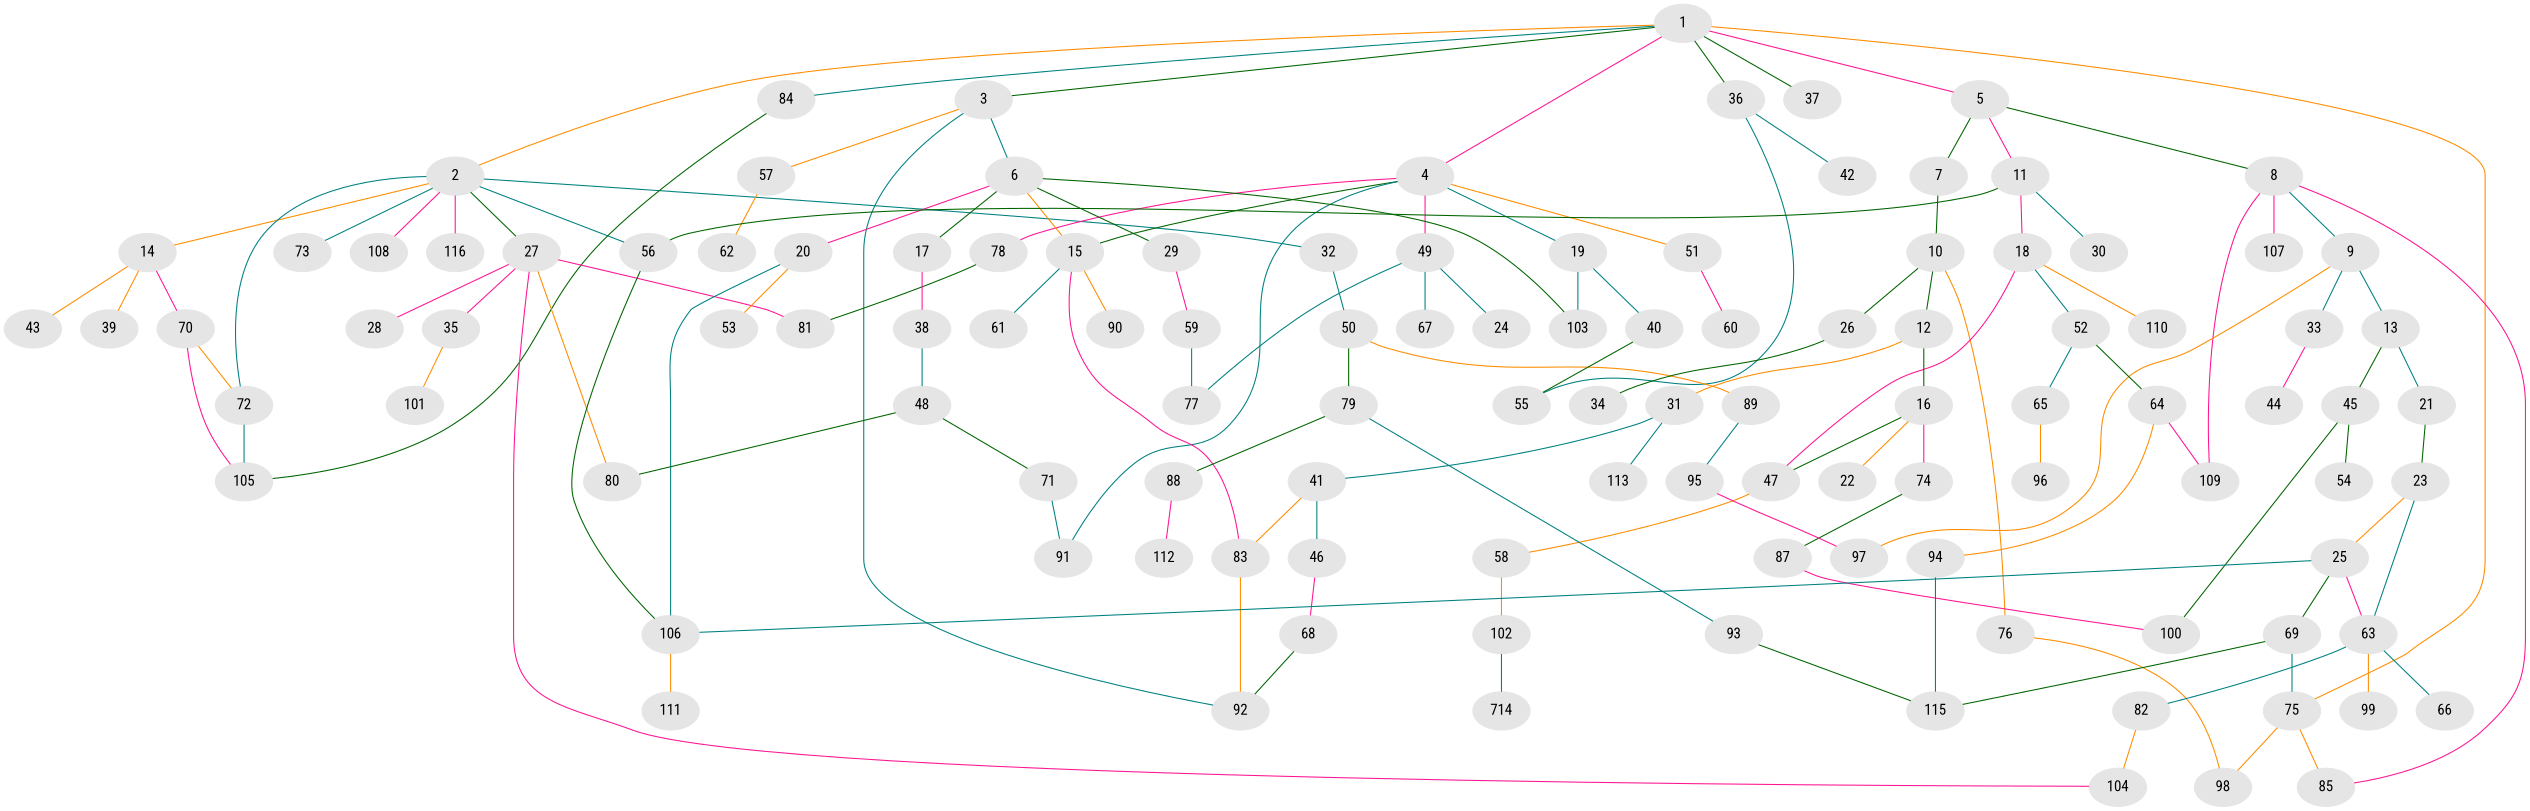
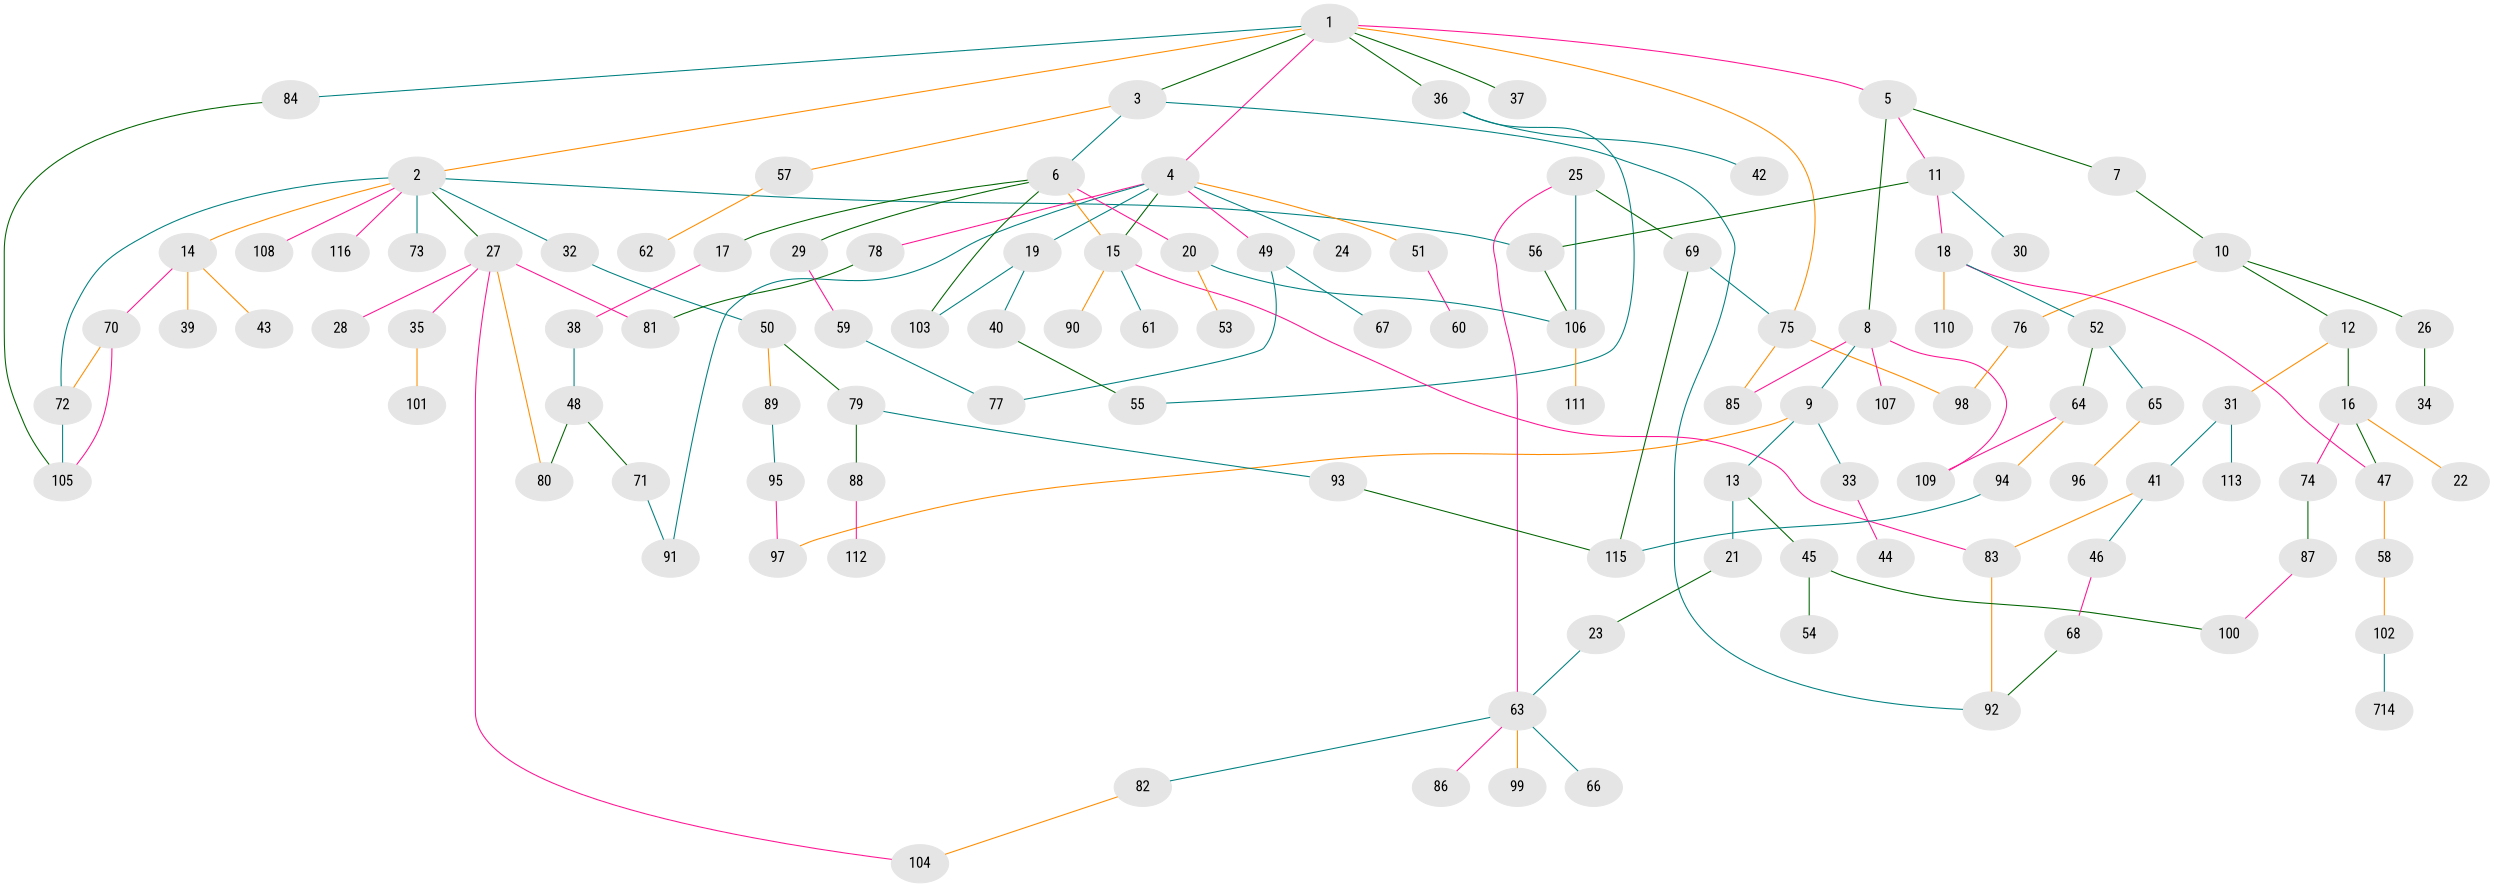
(1463, 291) -> (1273, 220)
(2380, 520) -> none
none -> (1441, 787)
